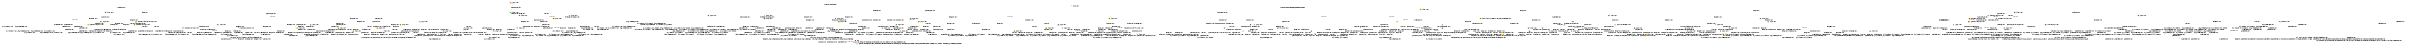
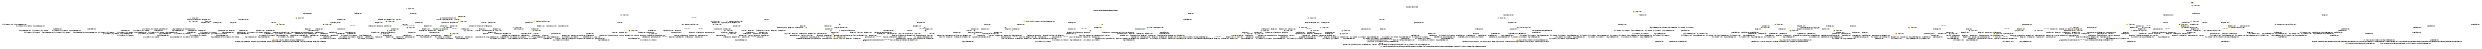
none -> (2192, 3)
(930, 11) -> (307, 13)
(487, 21) -> (2102, 25)
(1684, 30) -> (1258, 32)
